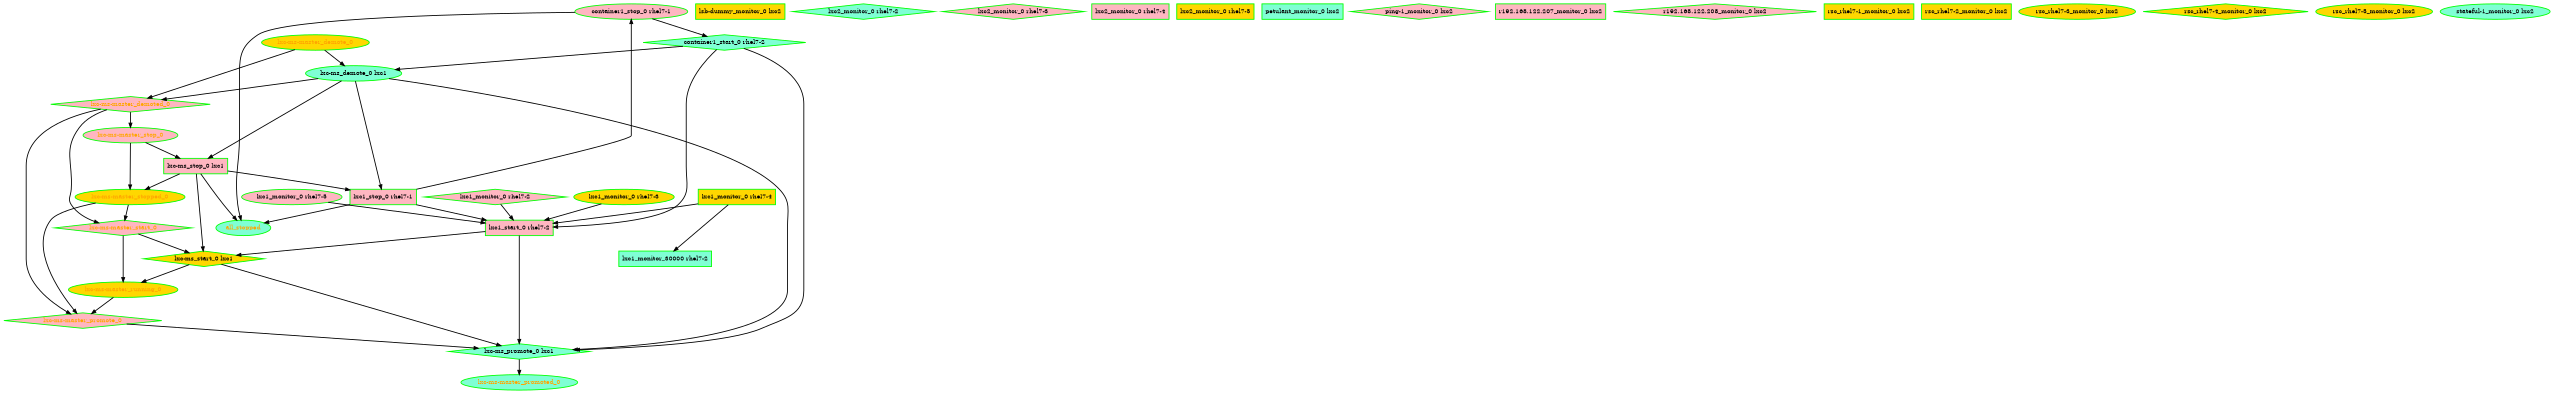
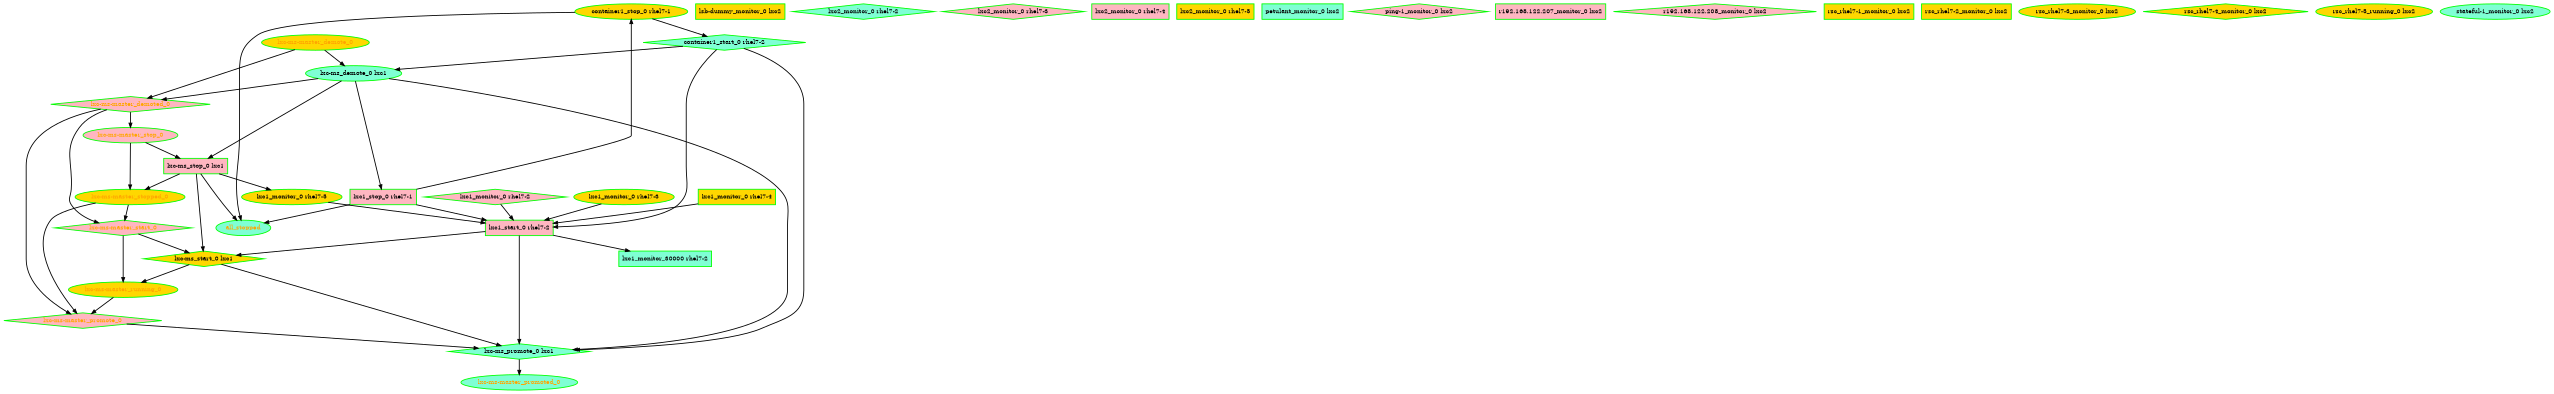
(631, 12) -> (631, 12)
(2374, 12) -> (2374, 12)
(287, 180) -> (243, 181)
(292, 197) -> (292, 197)
(703, 226) -> (589, 243)
